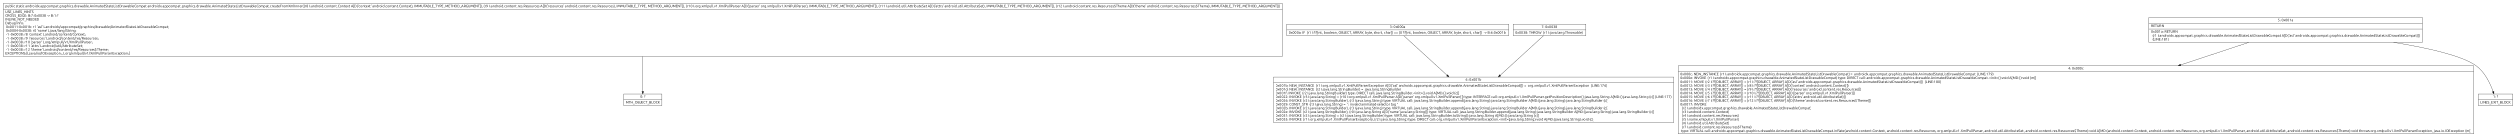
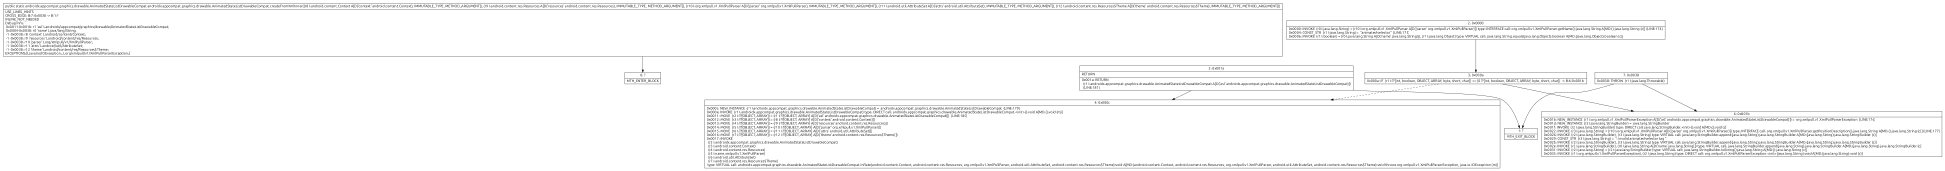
none -> (1476, 30)
none -> (1561, 92)
none -> (1378, 93)
(643, 103) -> (643, 81)
(2496, 103) -> (1521, 137)
